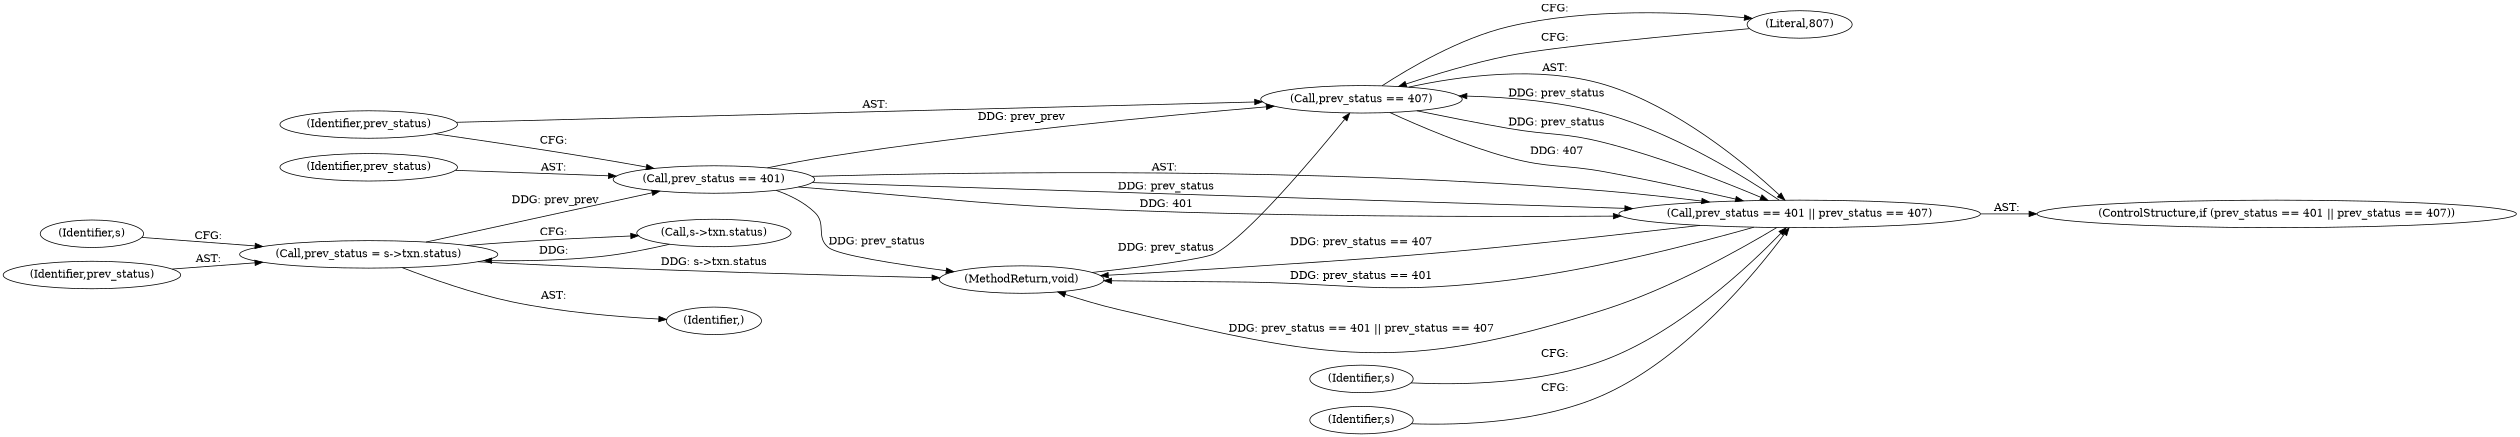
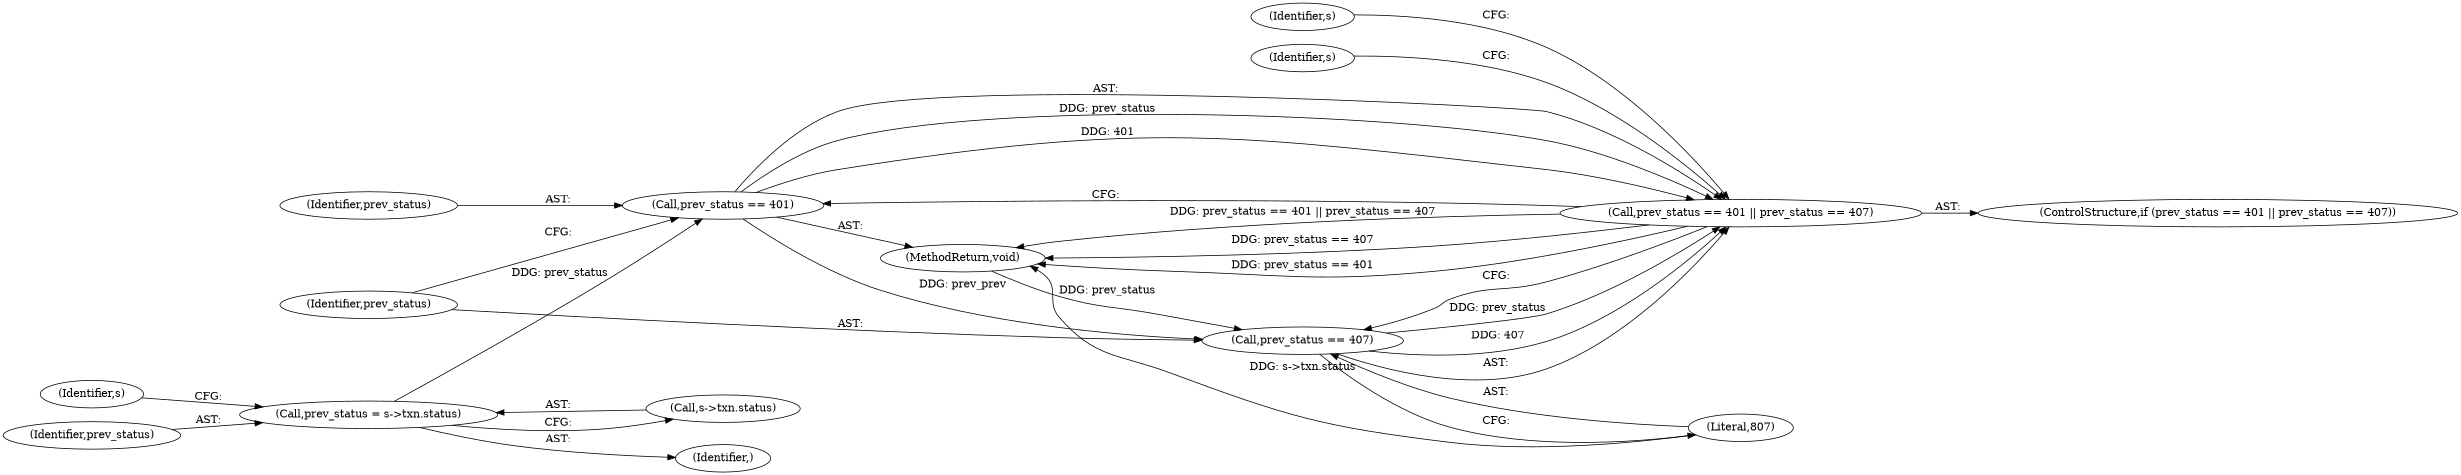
(1557, 38) -> (1498, 392)
(1557, 94) -> (1498, 276)
(555, 201) -> (560, 273)
none -> (1206, 201)
(877, 242) -> (852, 226)
(555, 251) -> (560, 405)
(705, 271) -> (1339, 426)
